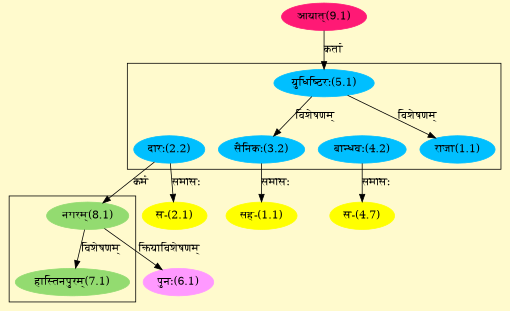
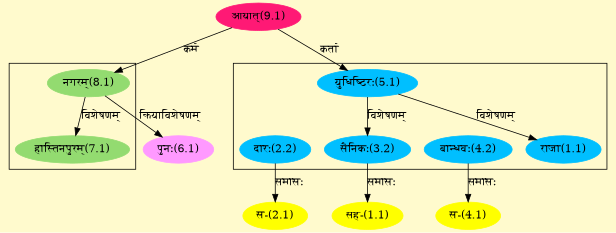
(132, 180) -> (177, 49)
(362, 216) -> (468, 216)
